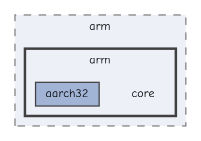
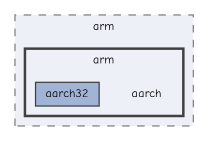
(143, 94) -> (147, 94)
